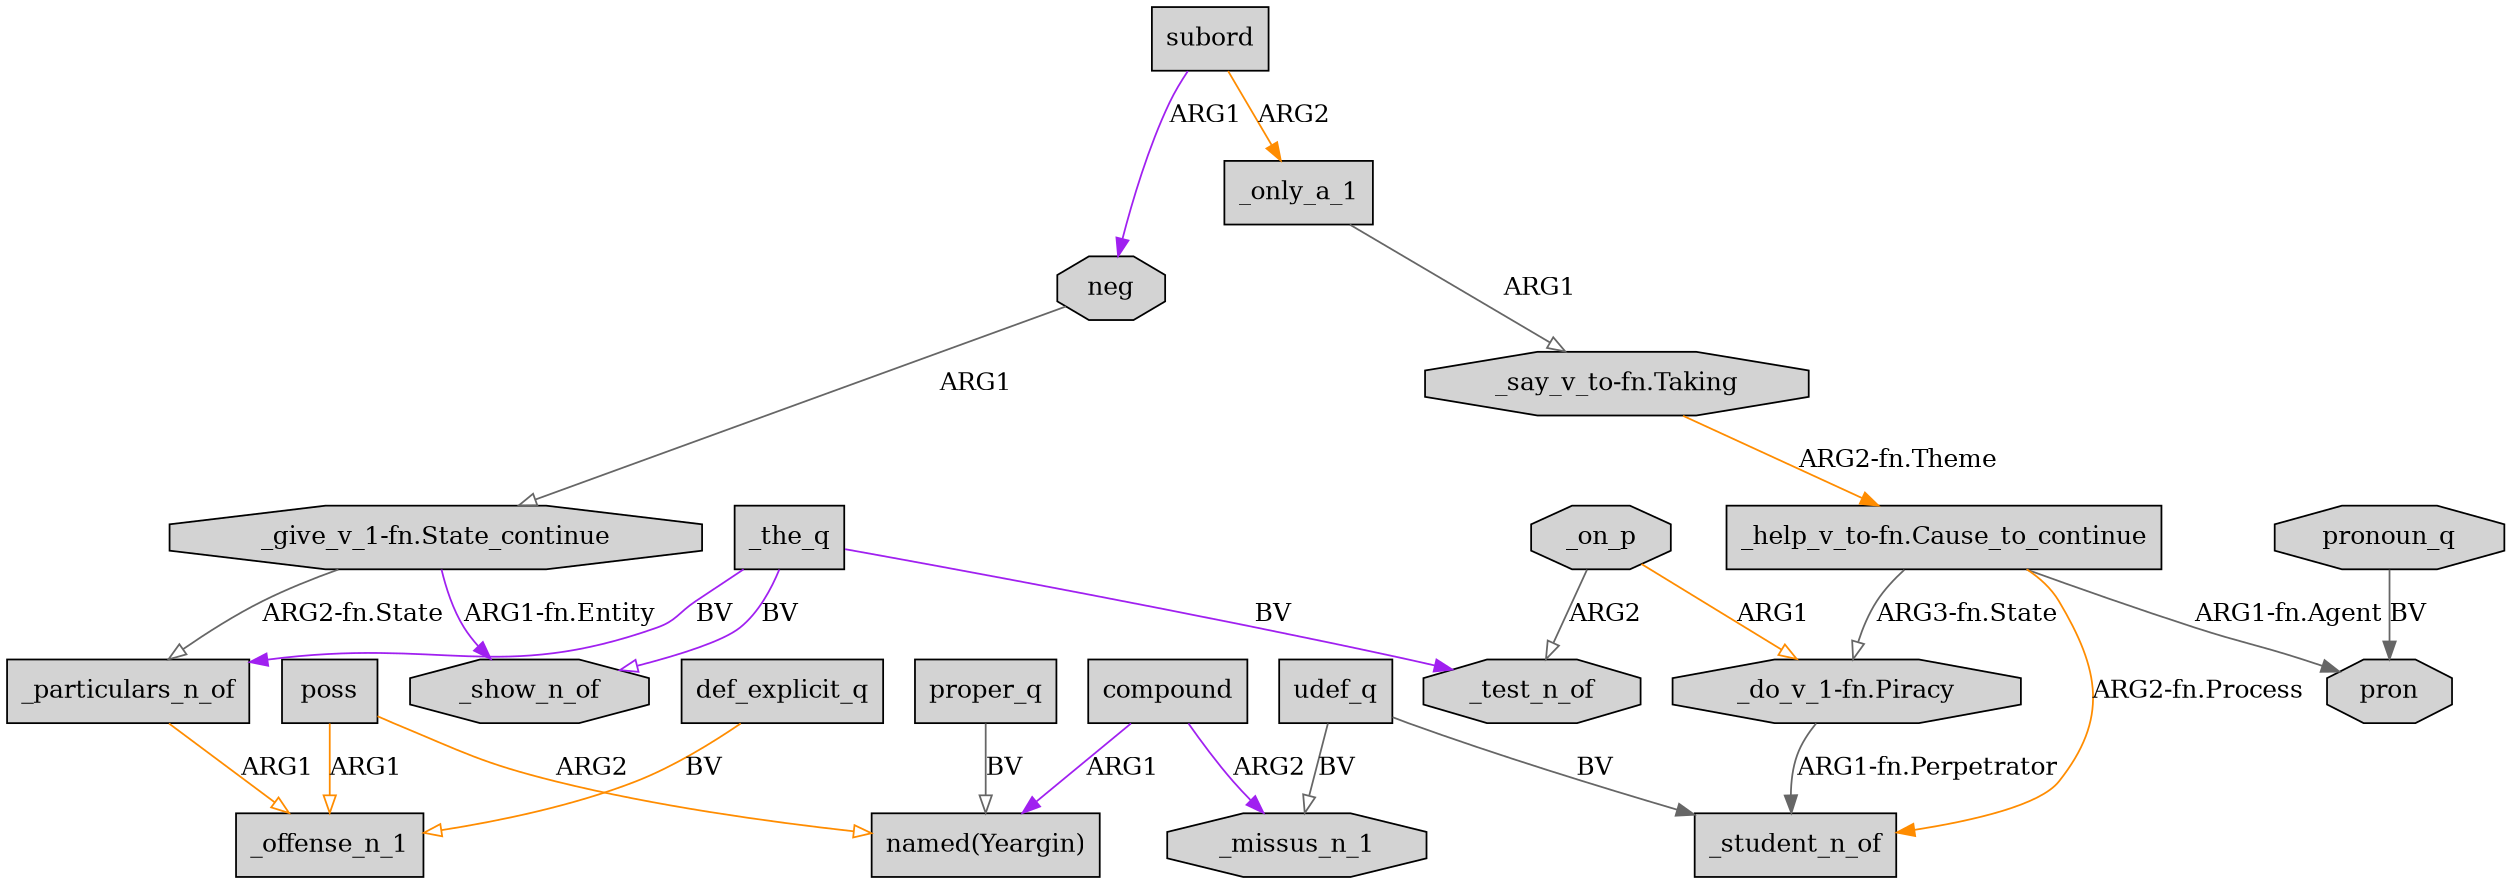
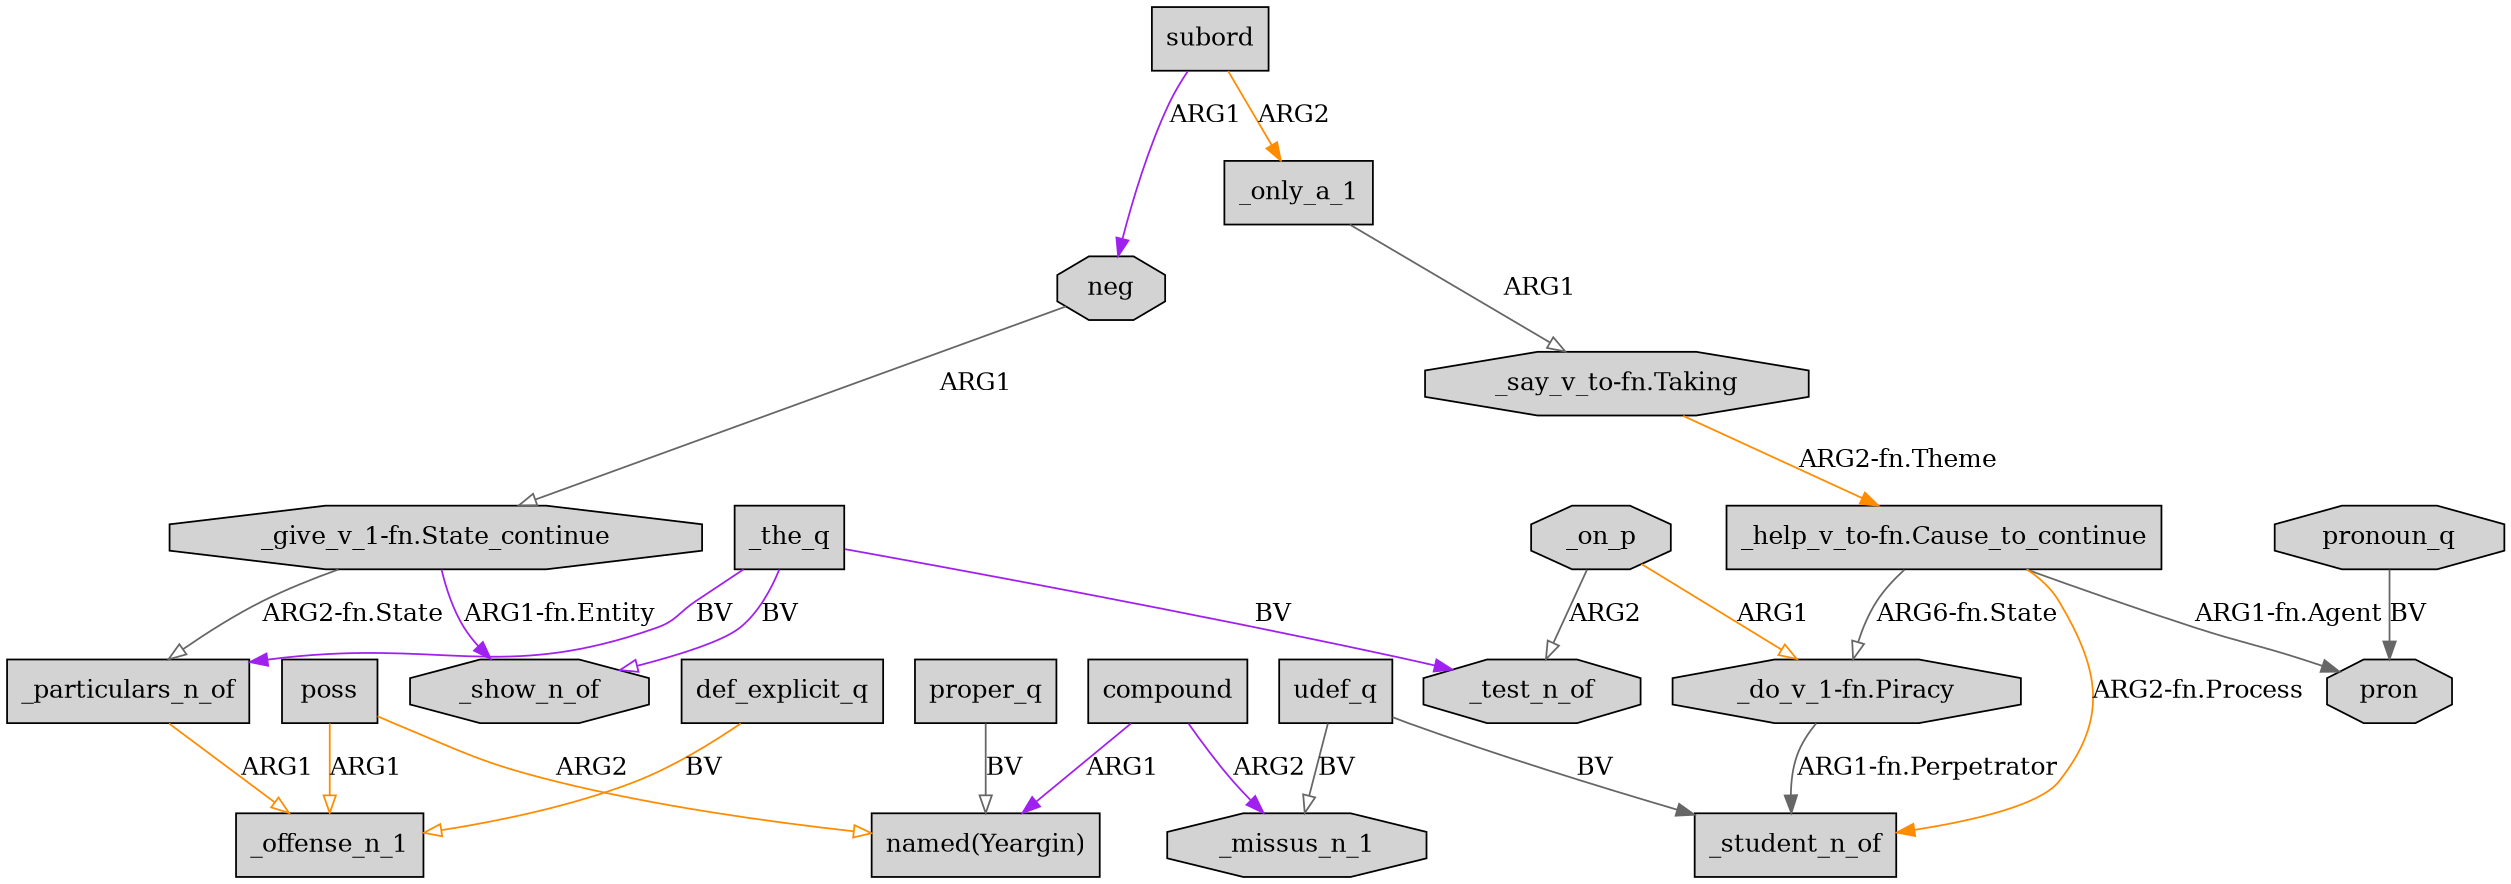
(1968, 614) -> (1968, 614)
